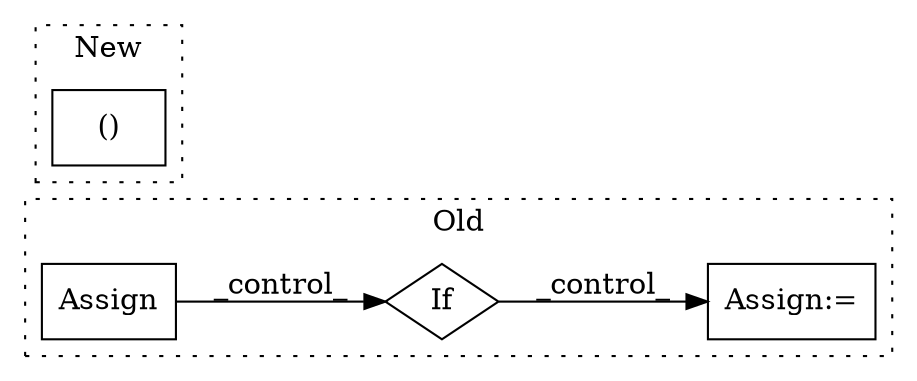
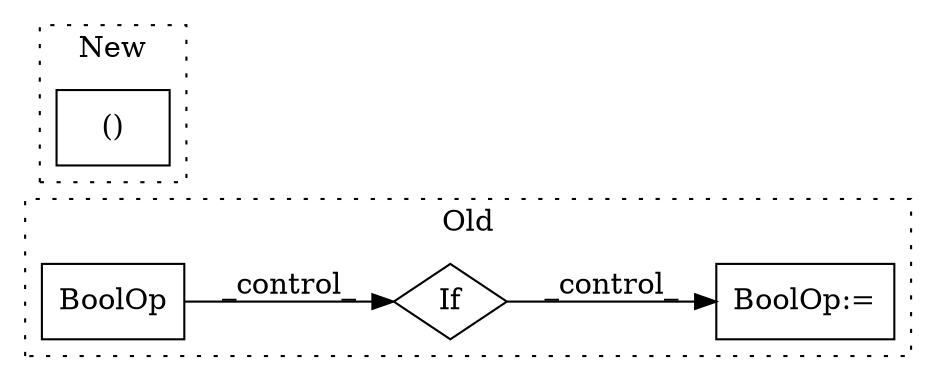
(109, 302) -> (113, 302)
(792, 302) -> (805, 302)
